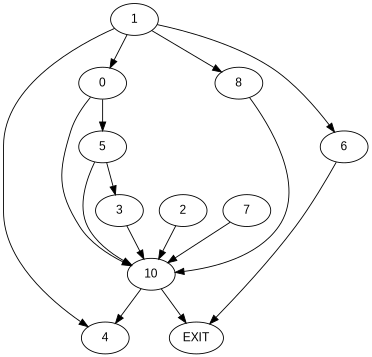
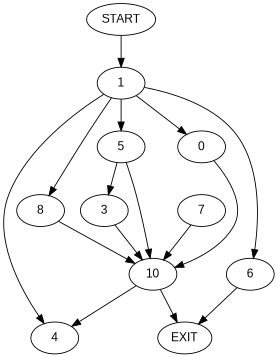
none -> (121, 19)
(103, 111) -> (121, 111)
(183, 211) -> none
